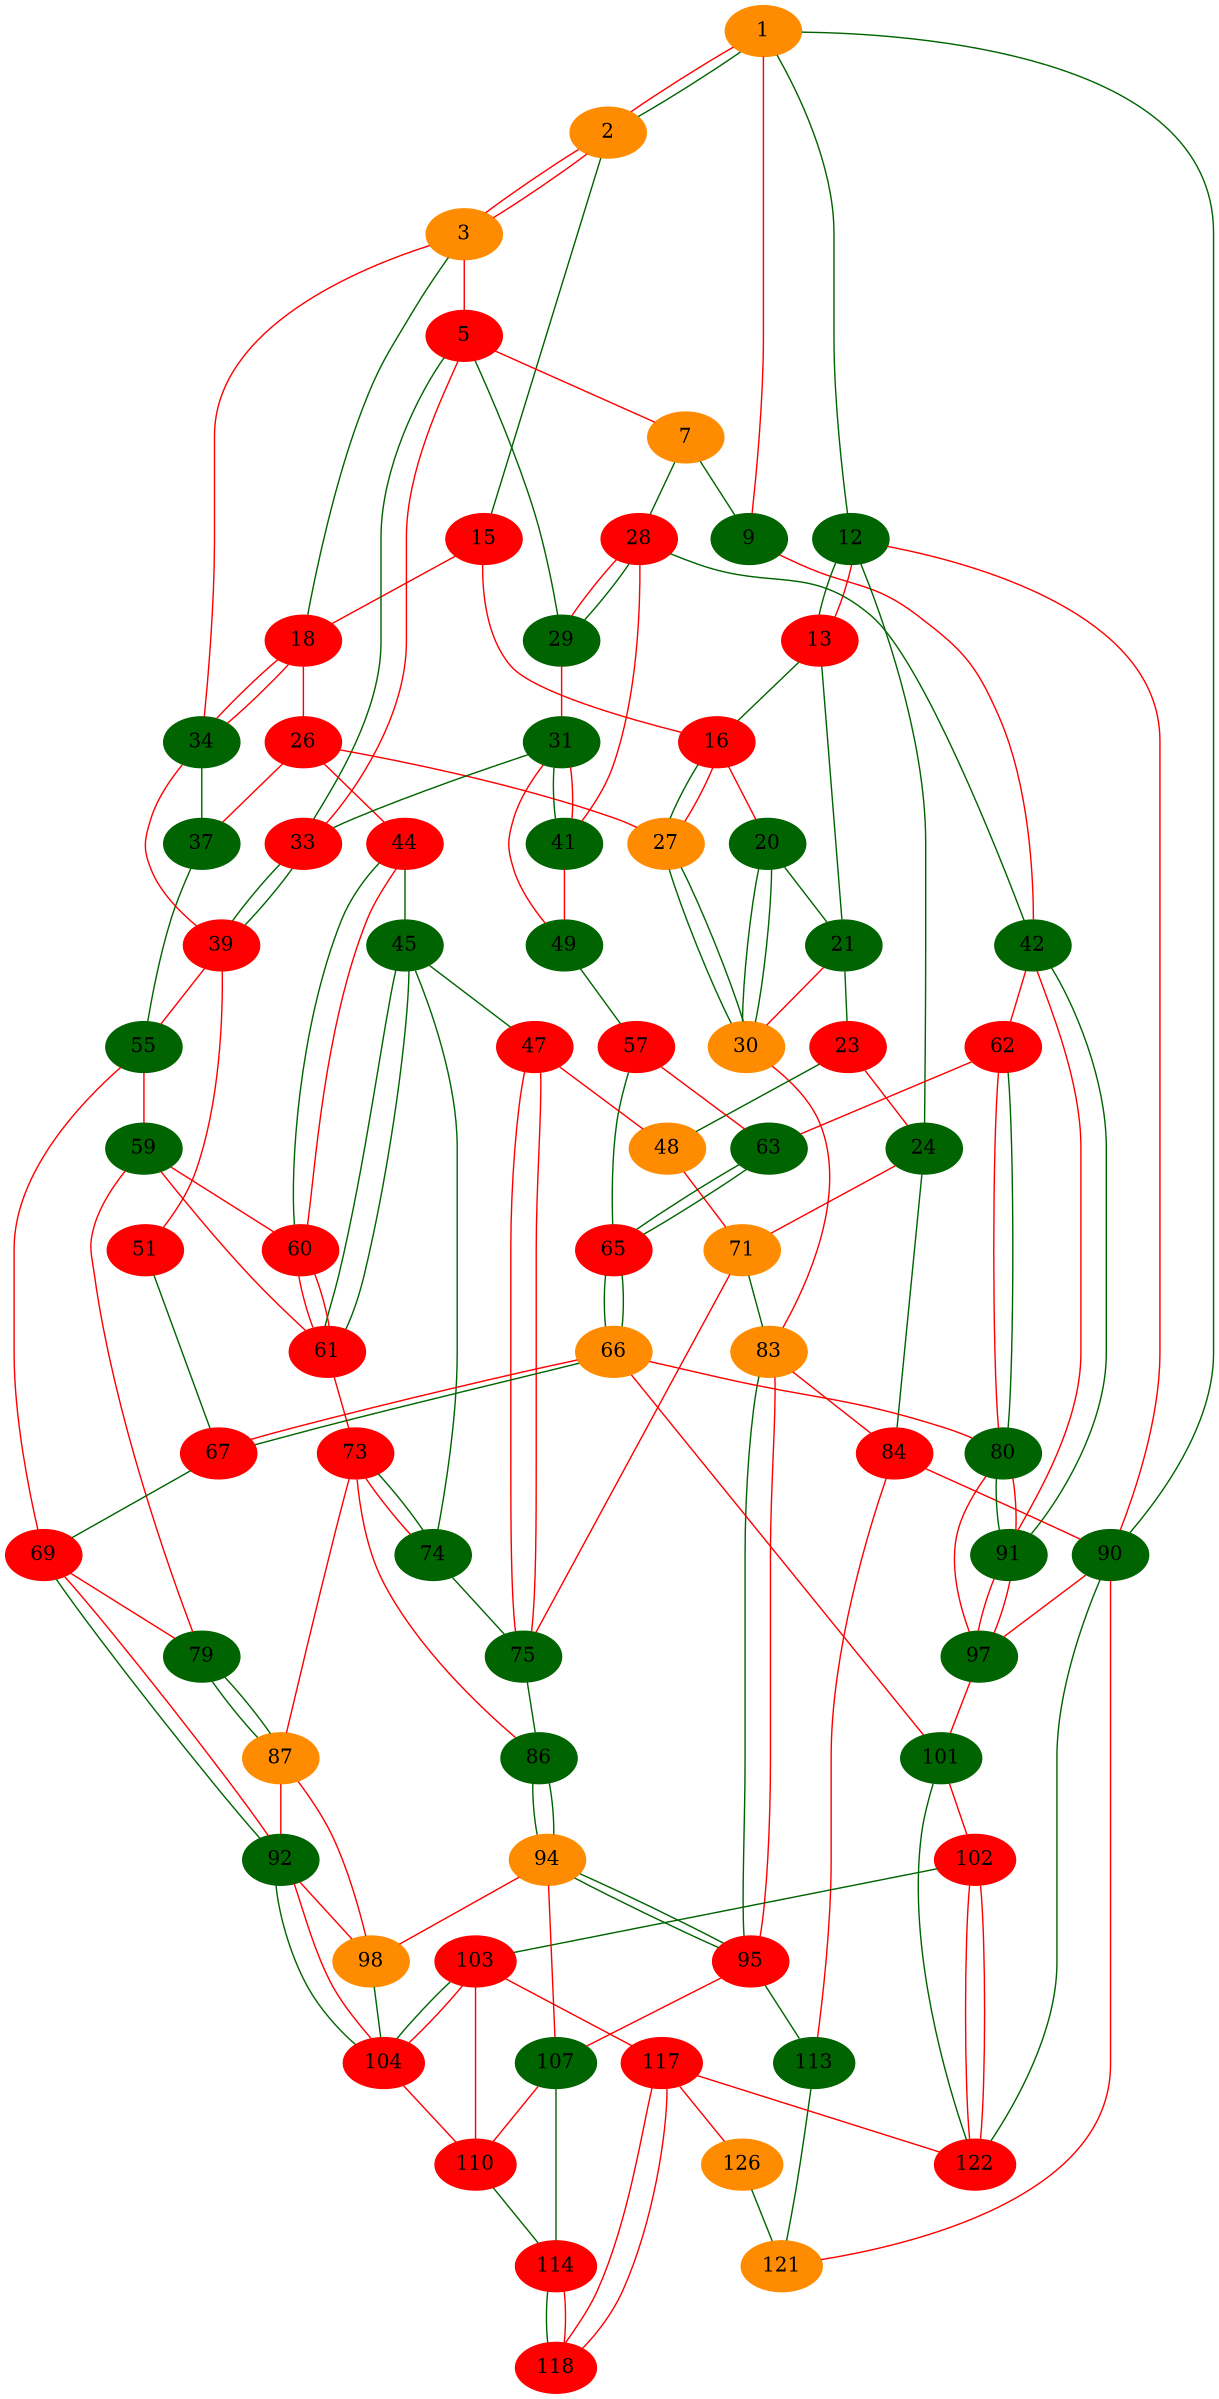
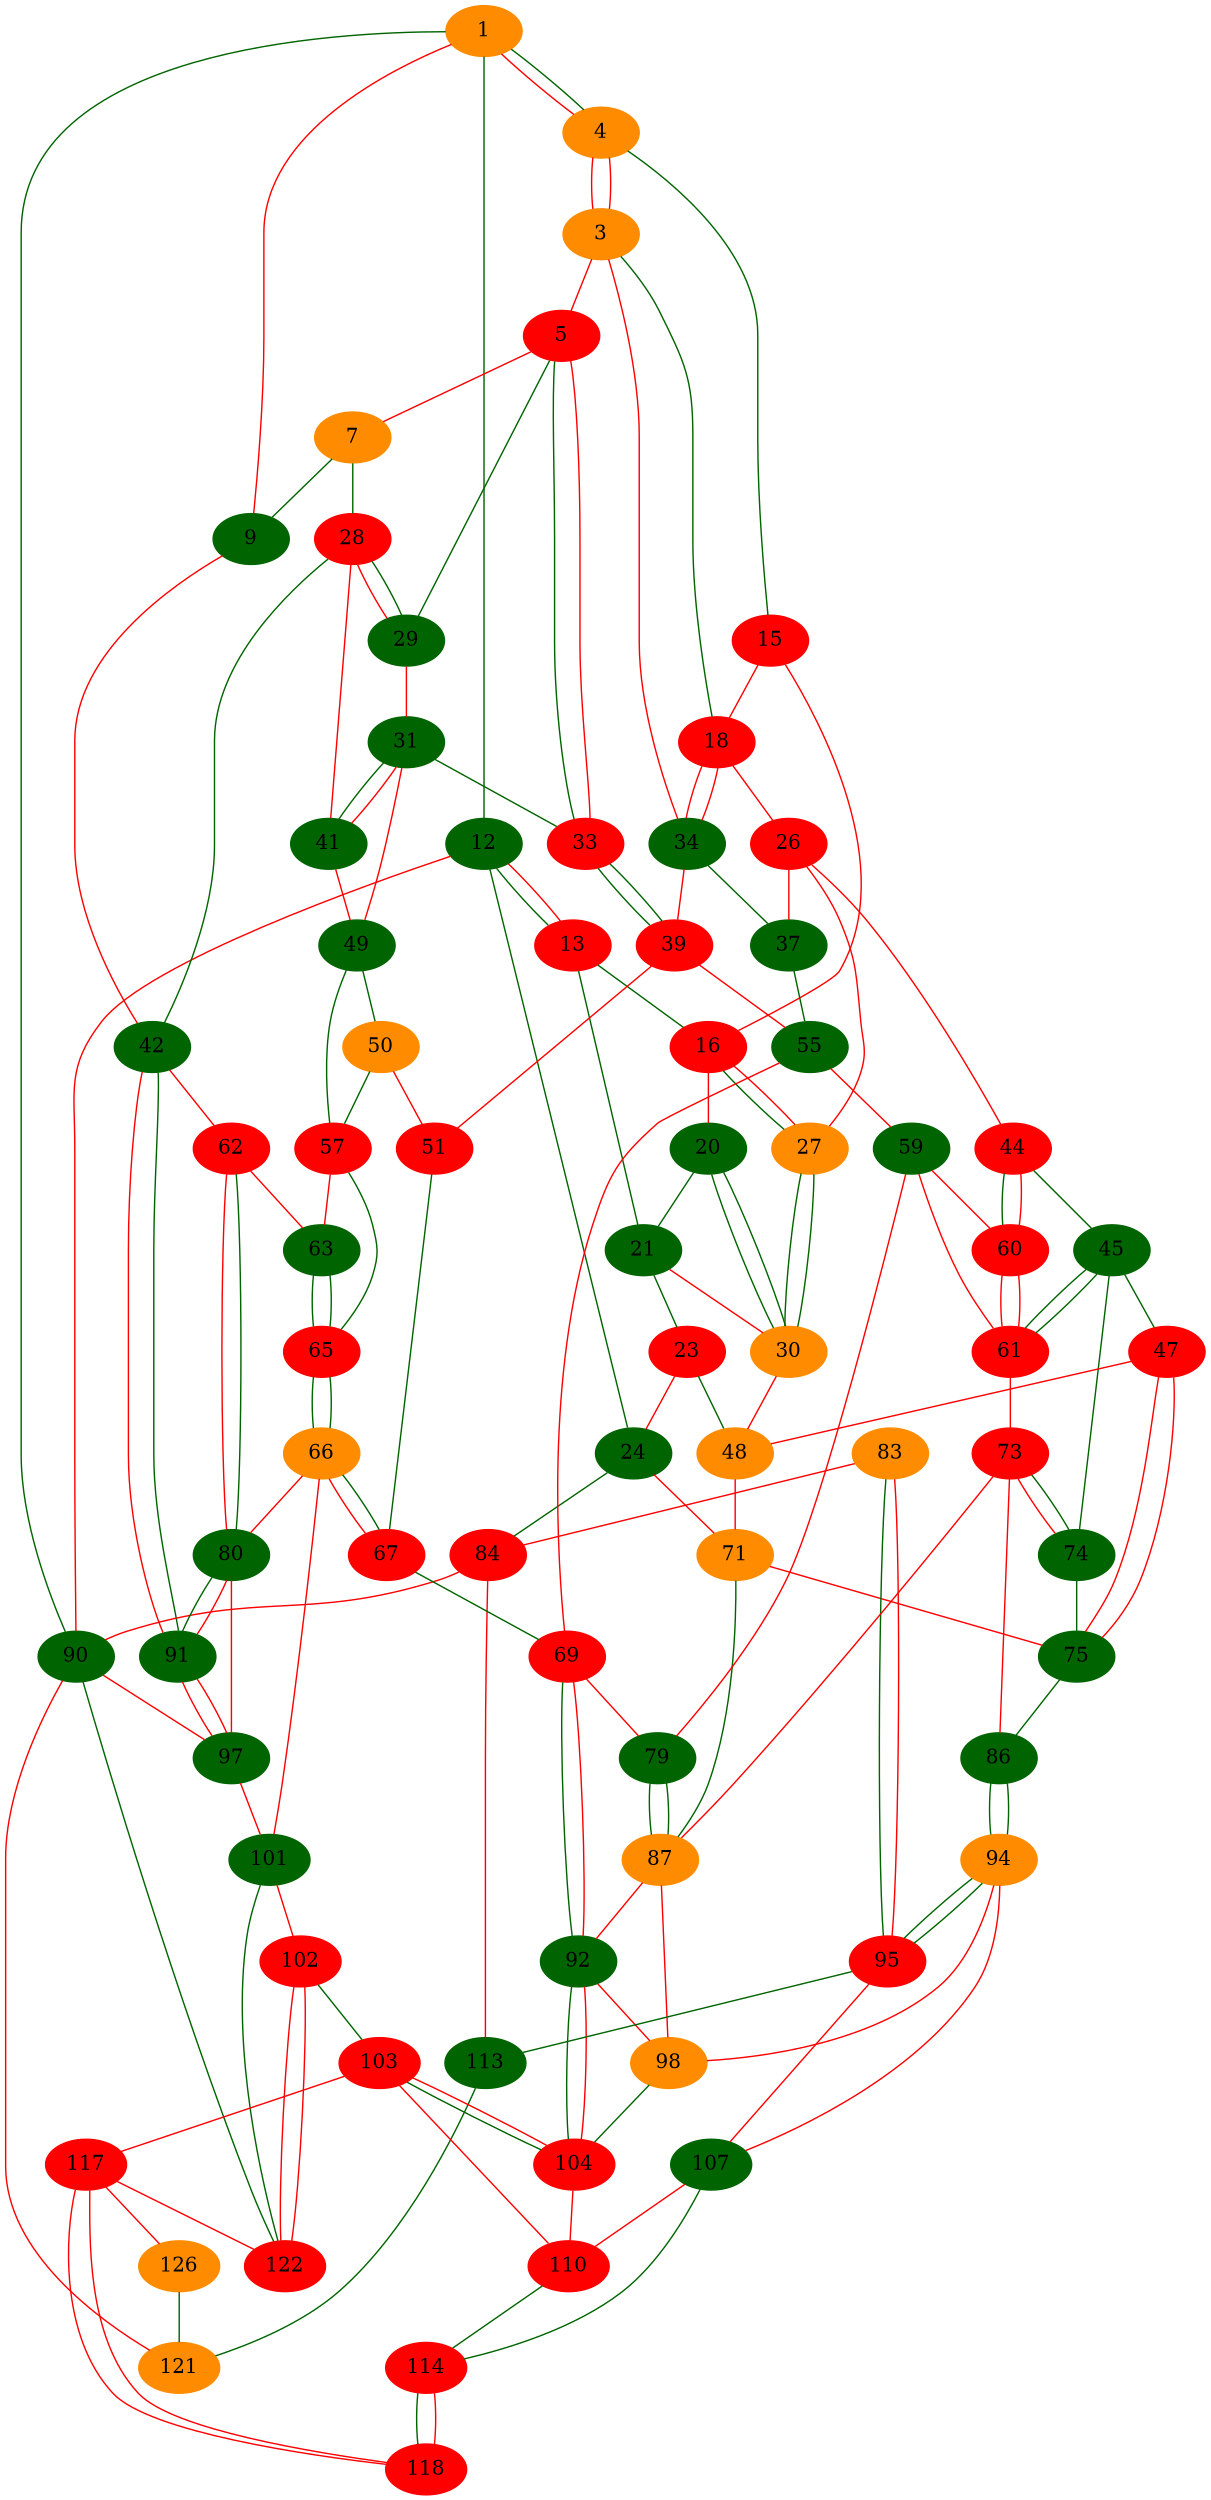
(608, 133) -> (601, 133)
none -> (381, 1047)
(829, 1192) -> (762, 1403)
(756, 1301) -> (726, 1714)
